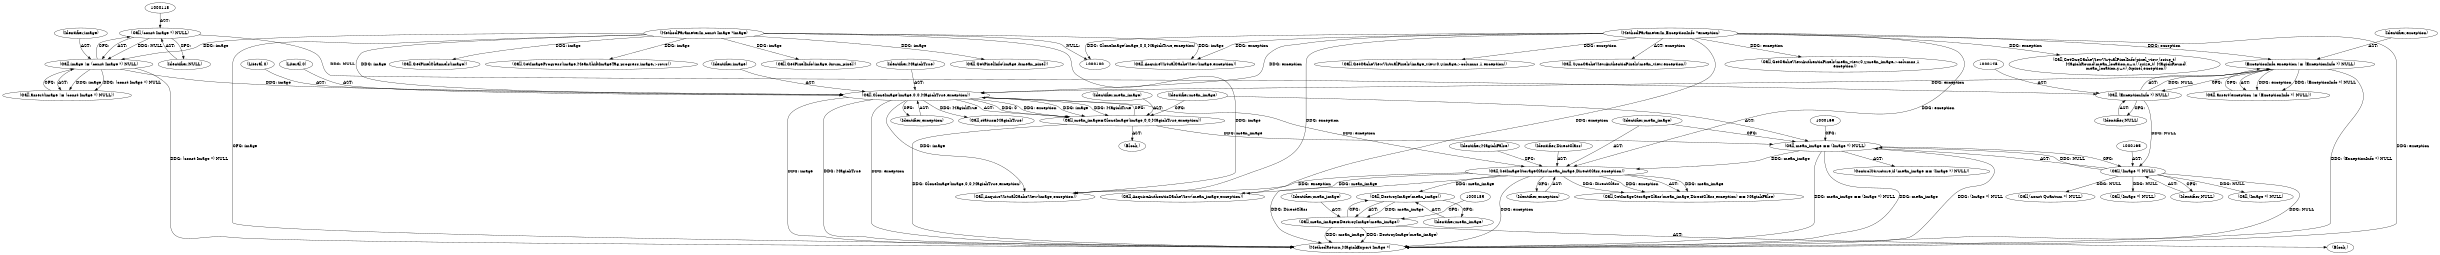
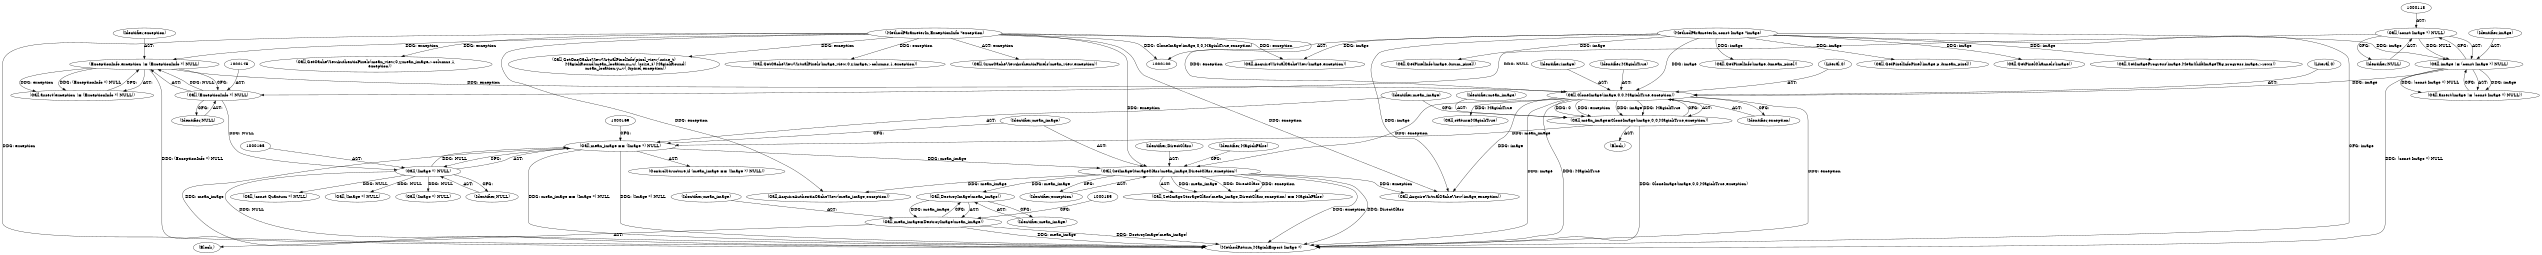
(1074, 46) -> (1323, 46)
none -> (1923, 64)
